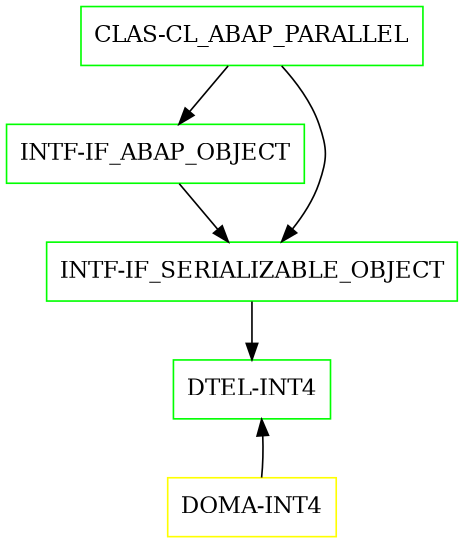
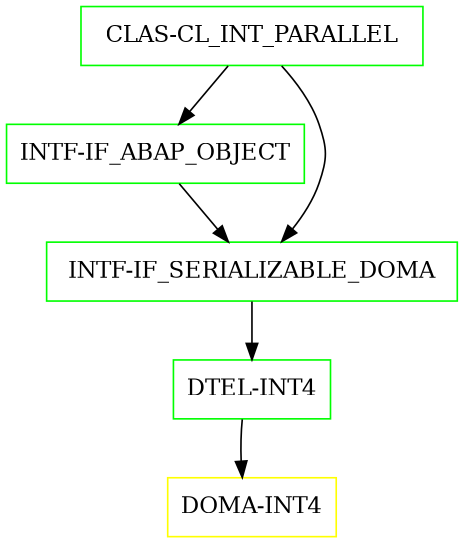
(252, 36) -> (252, 36)
(252, 272) -> (252, 272)
(263, 457) -> (241, 440)
